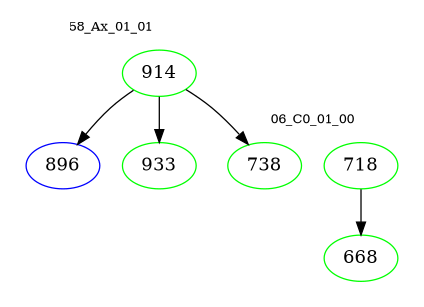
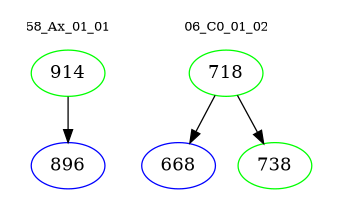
(226, 120) -> (247, 114)
(313, 120) -> (227, 28)
(159, 166) -> none
(361, 258) -> (179, 166)
